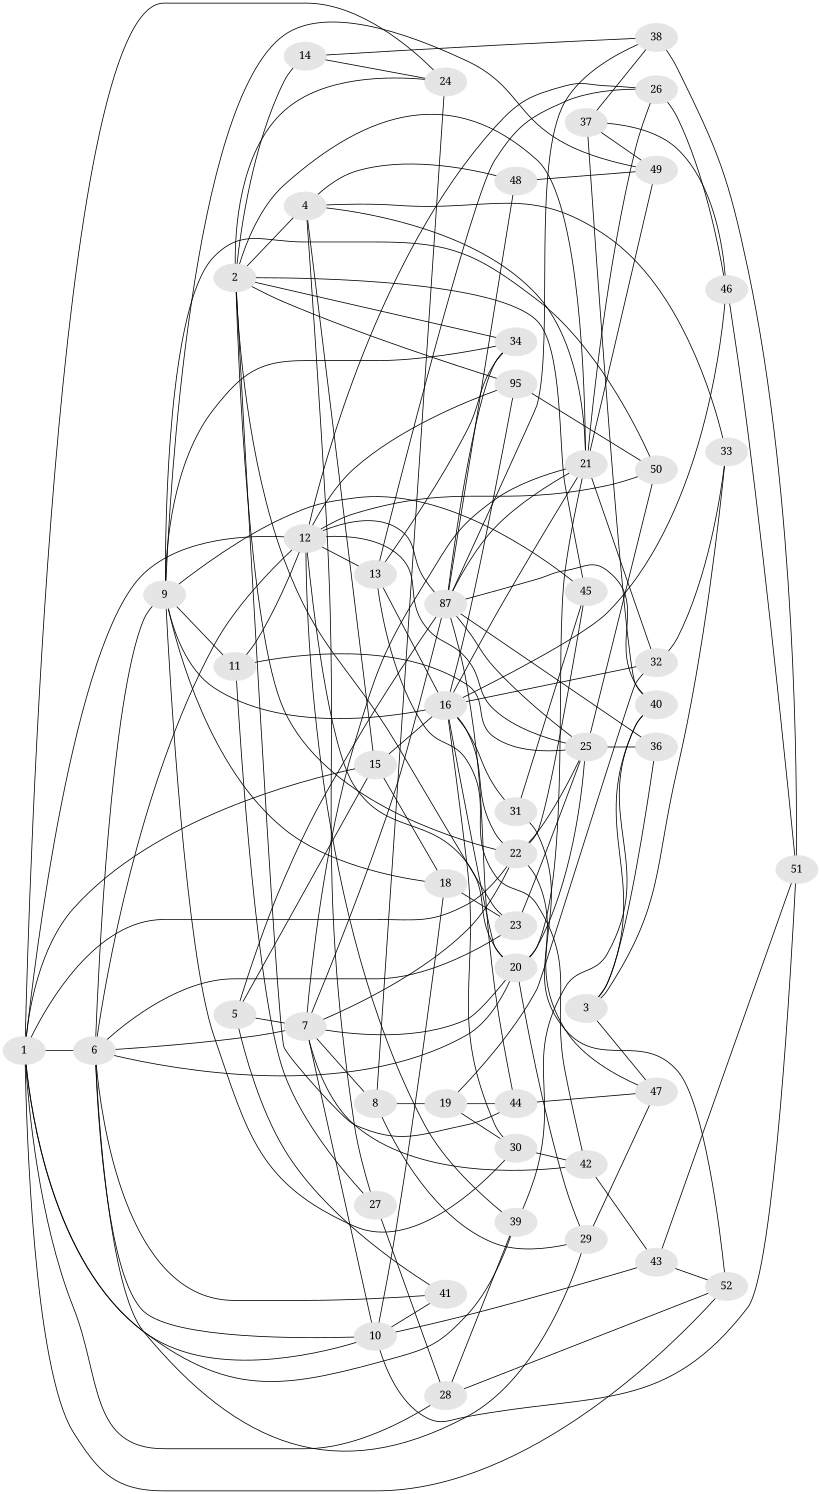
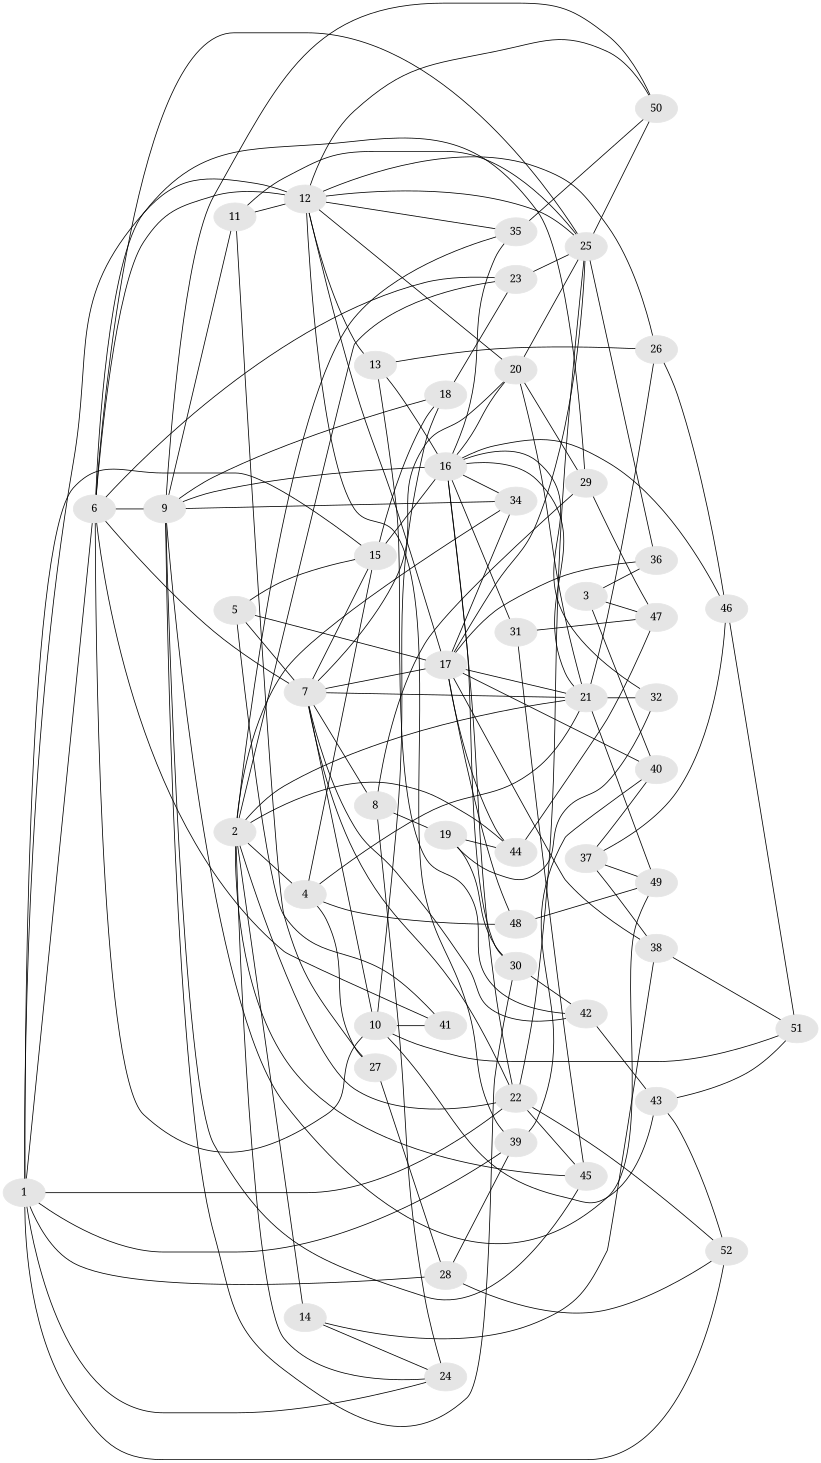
(516, 384) -> (516, 232)
(727, 452) -> none
(450, 461) -> (481, 484)
(446, 604) -> (446, 665)
none -> (339, 627)
(328, 1074) -> (200, 50)
(190, 1353) -> none
